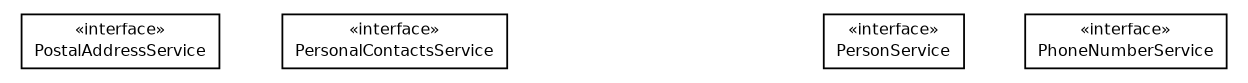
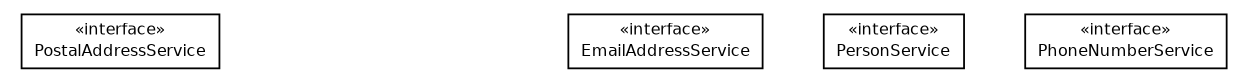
(394, 41) -> none
none -> (665, 41)
